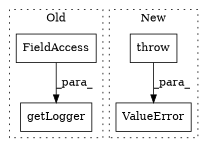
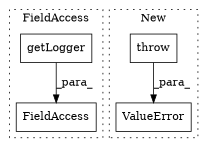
(56, 19) -> (56, 19)
(56, 79) -> (56, 79)
